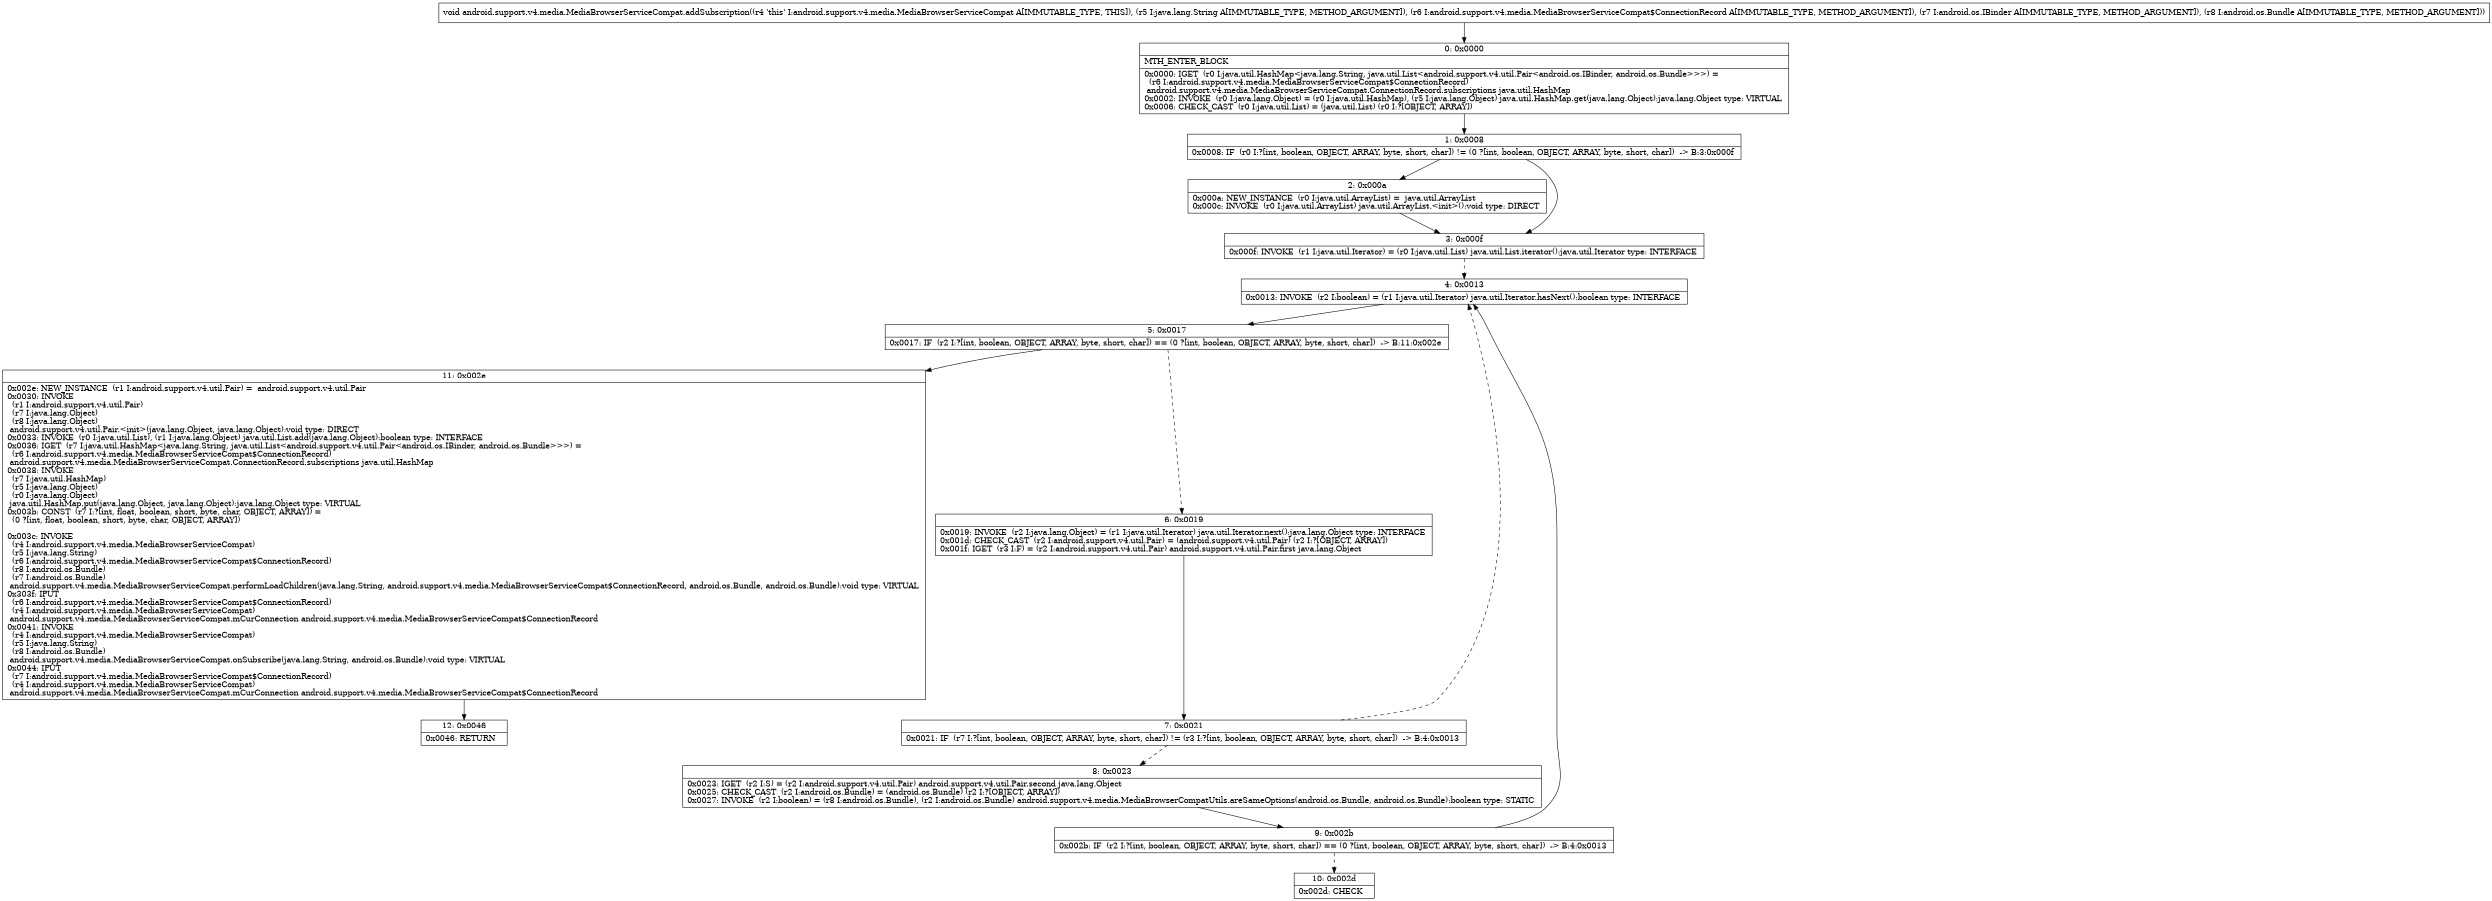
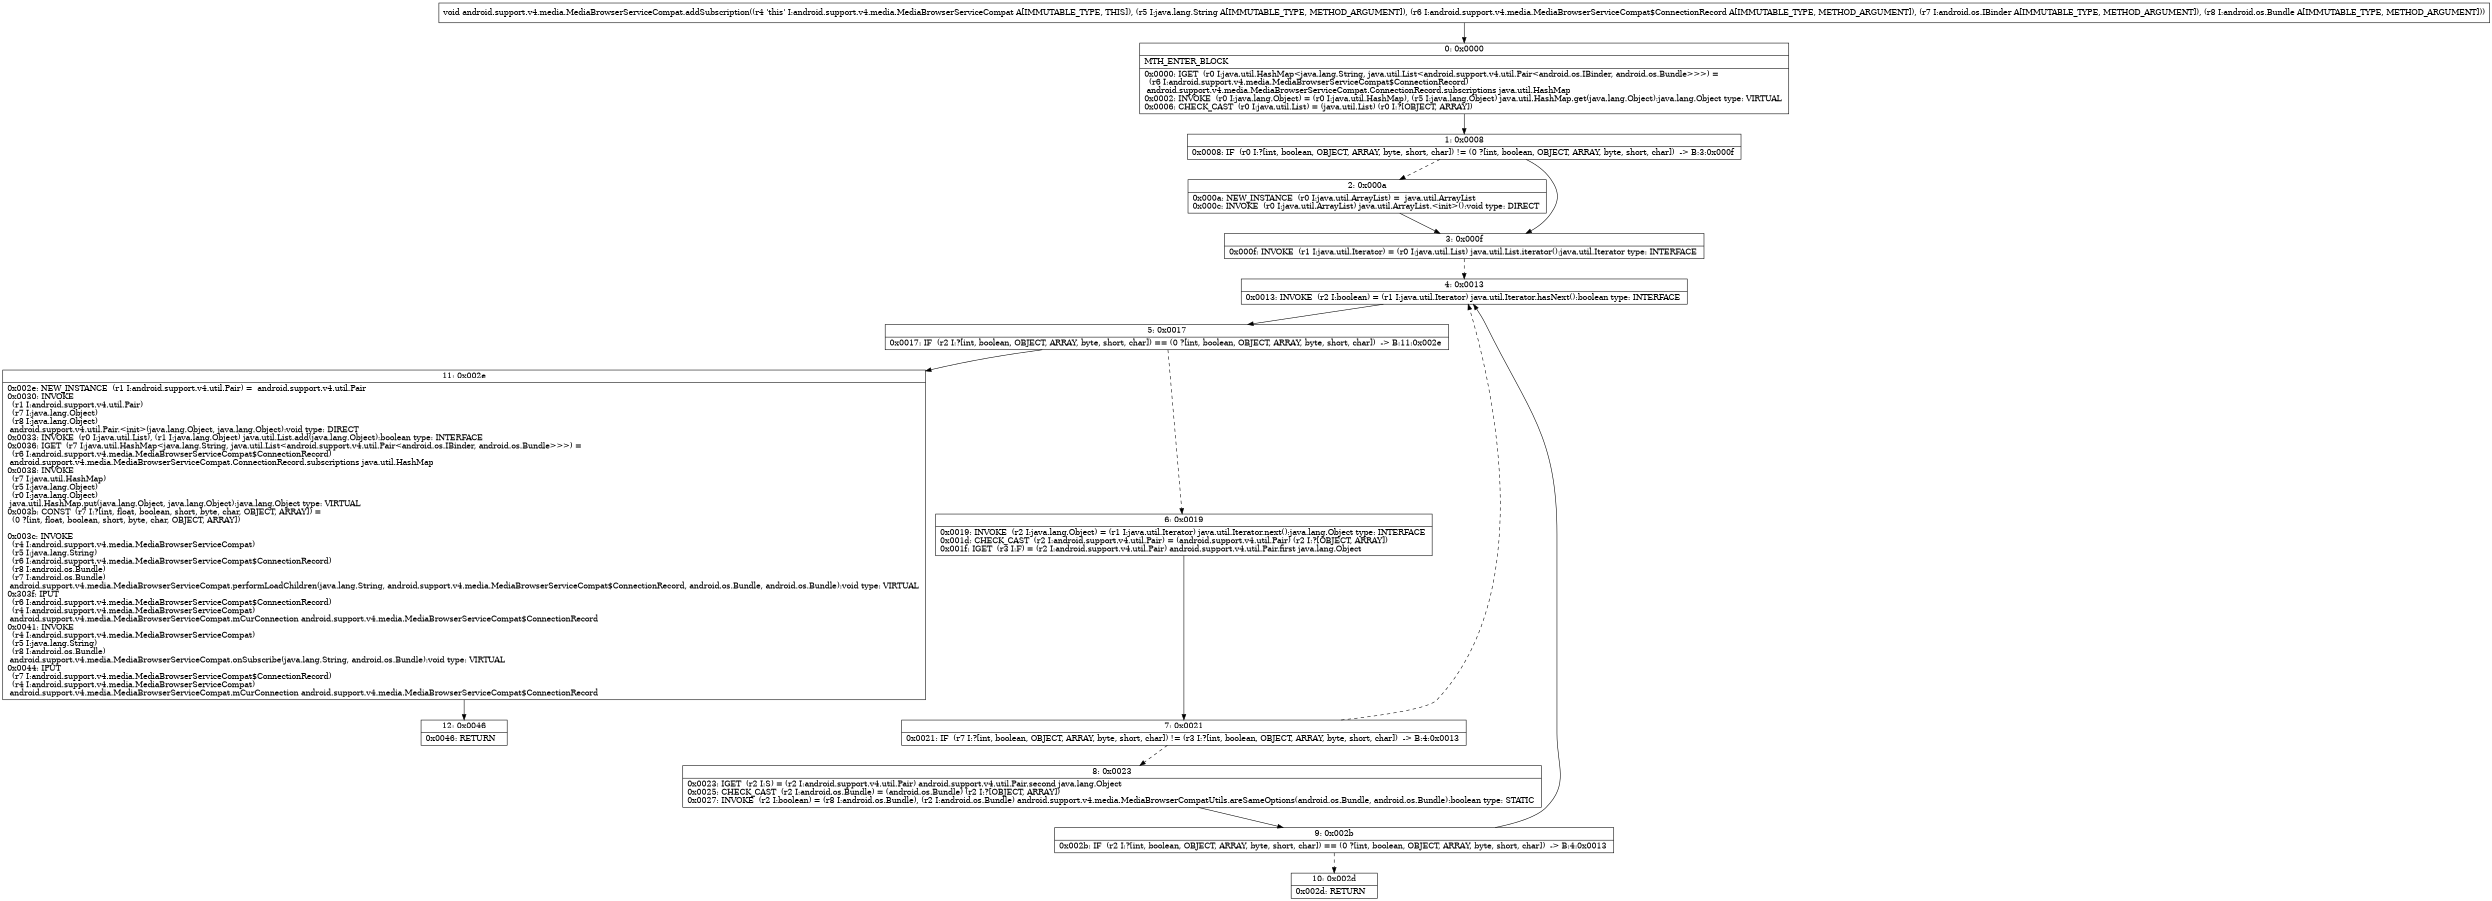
(1422, 168) -> (1422, 168)
(1334, 892) -> (1334, 892)
